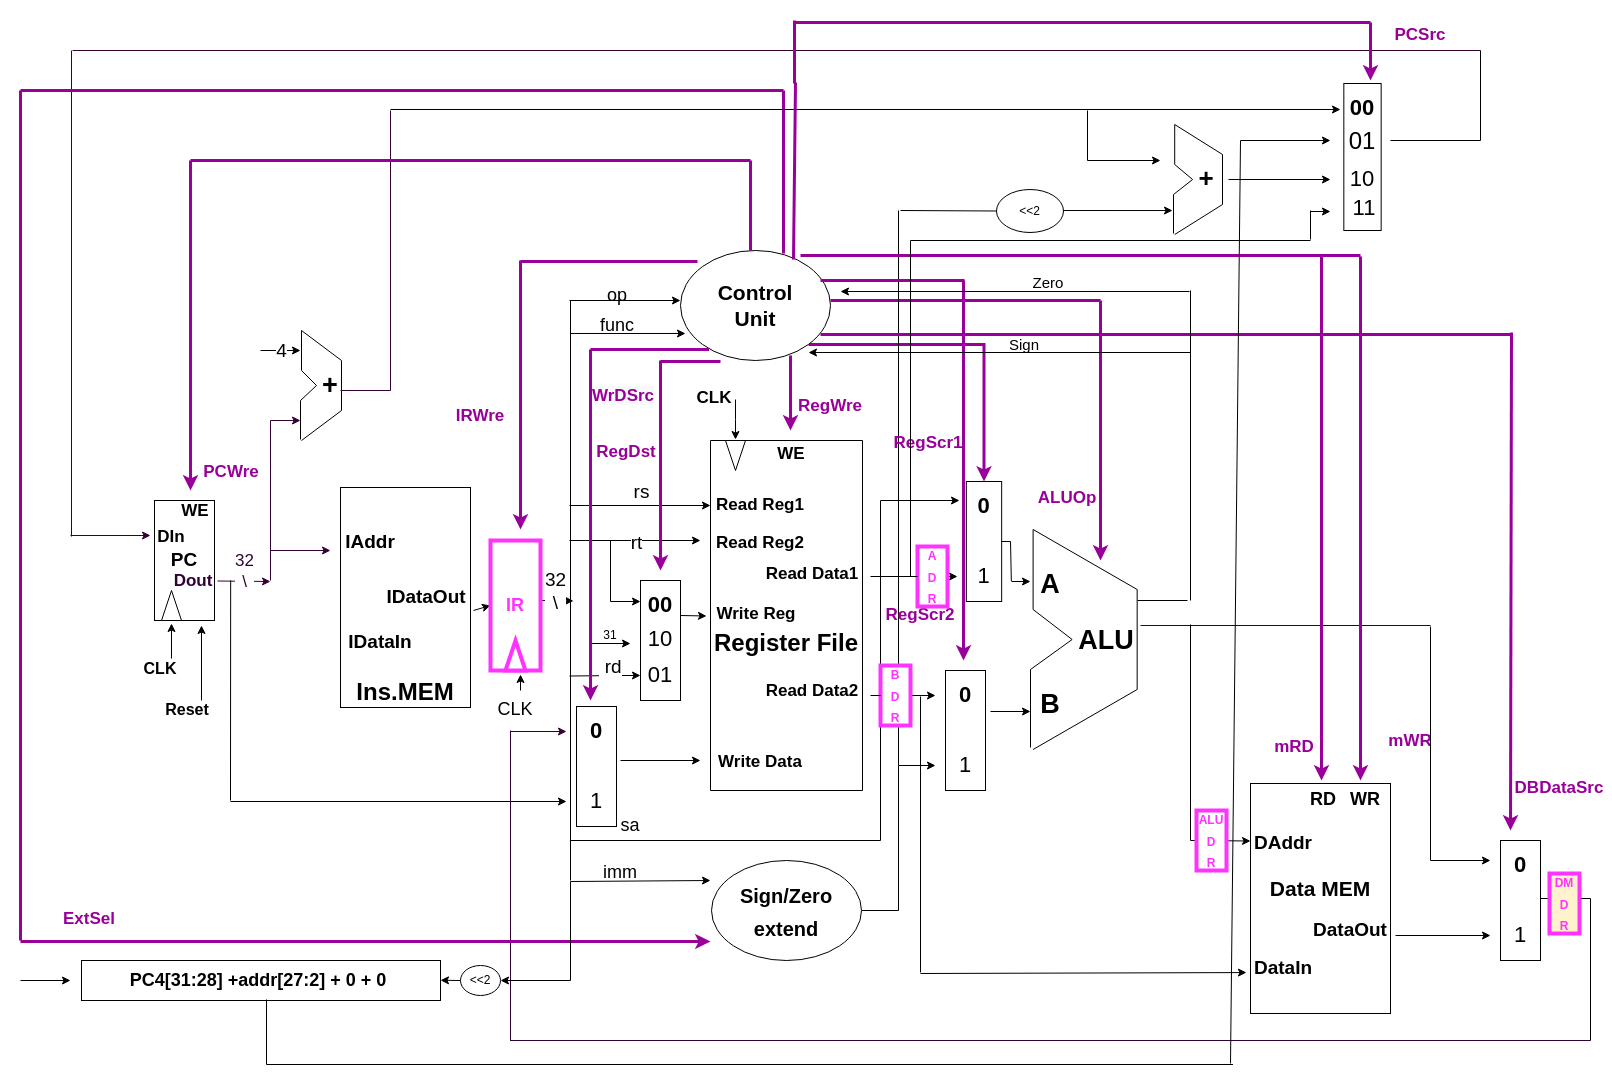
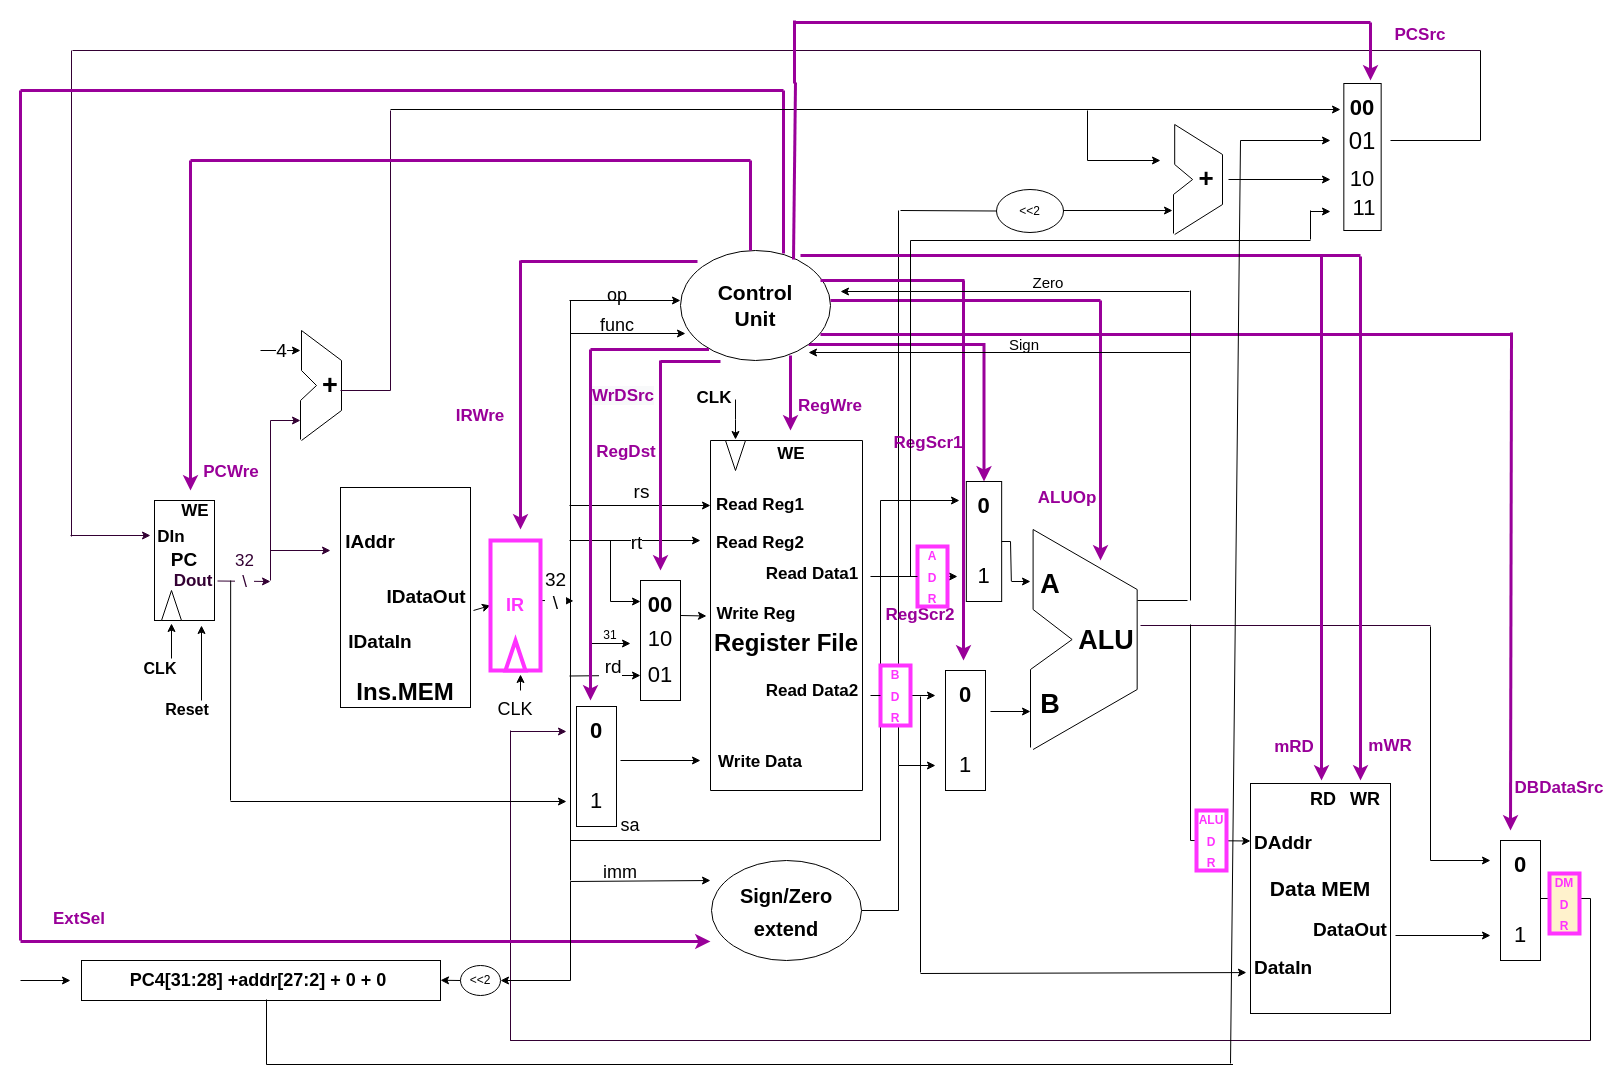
(1411, 742) -> (1391, 747)
(90, 920) -> (80, 920)
